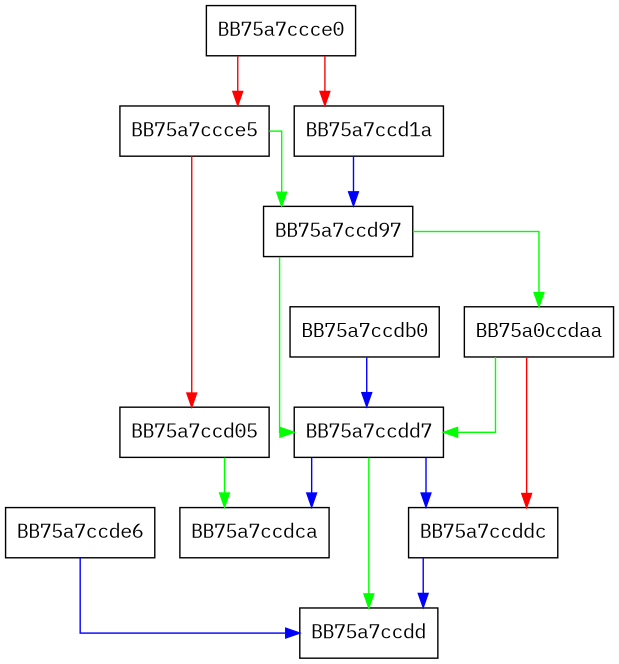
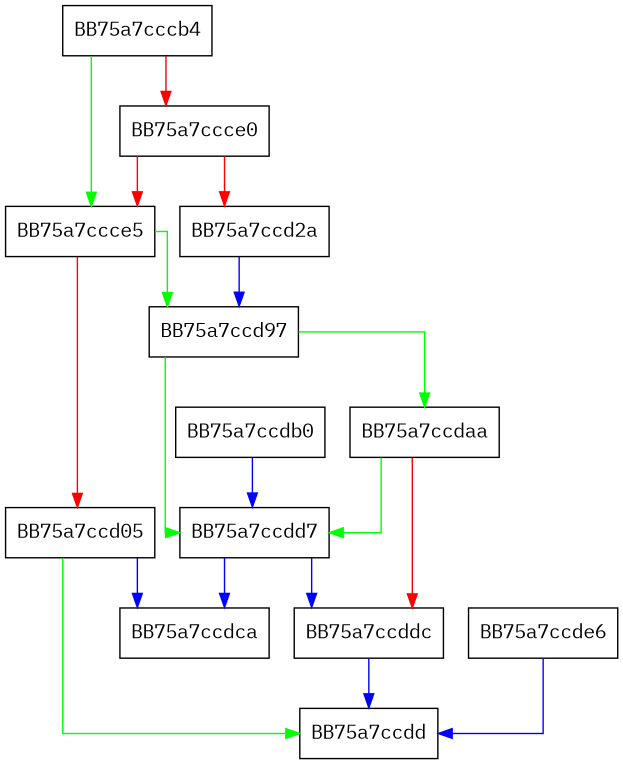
none -> (137, 31)
(369, 131) -> (254, 231)
(539, 332) -> (425, 432)
(225, 475) -> (137, 576)
(369, 526) -> (87, 733)
